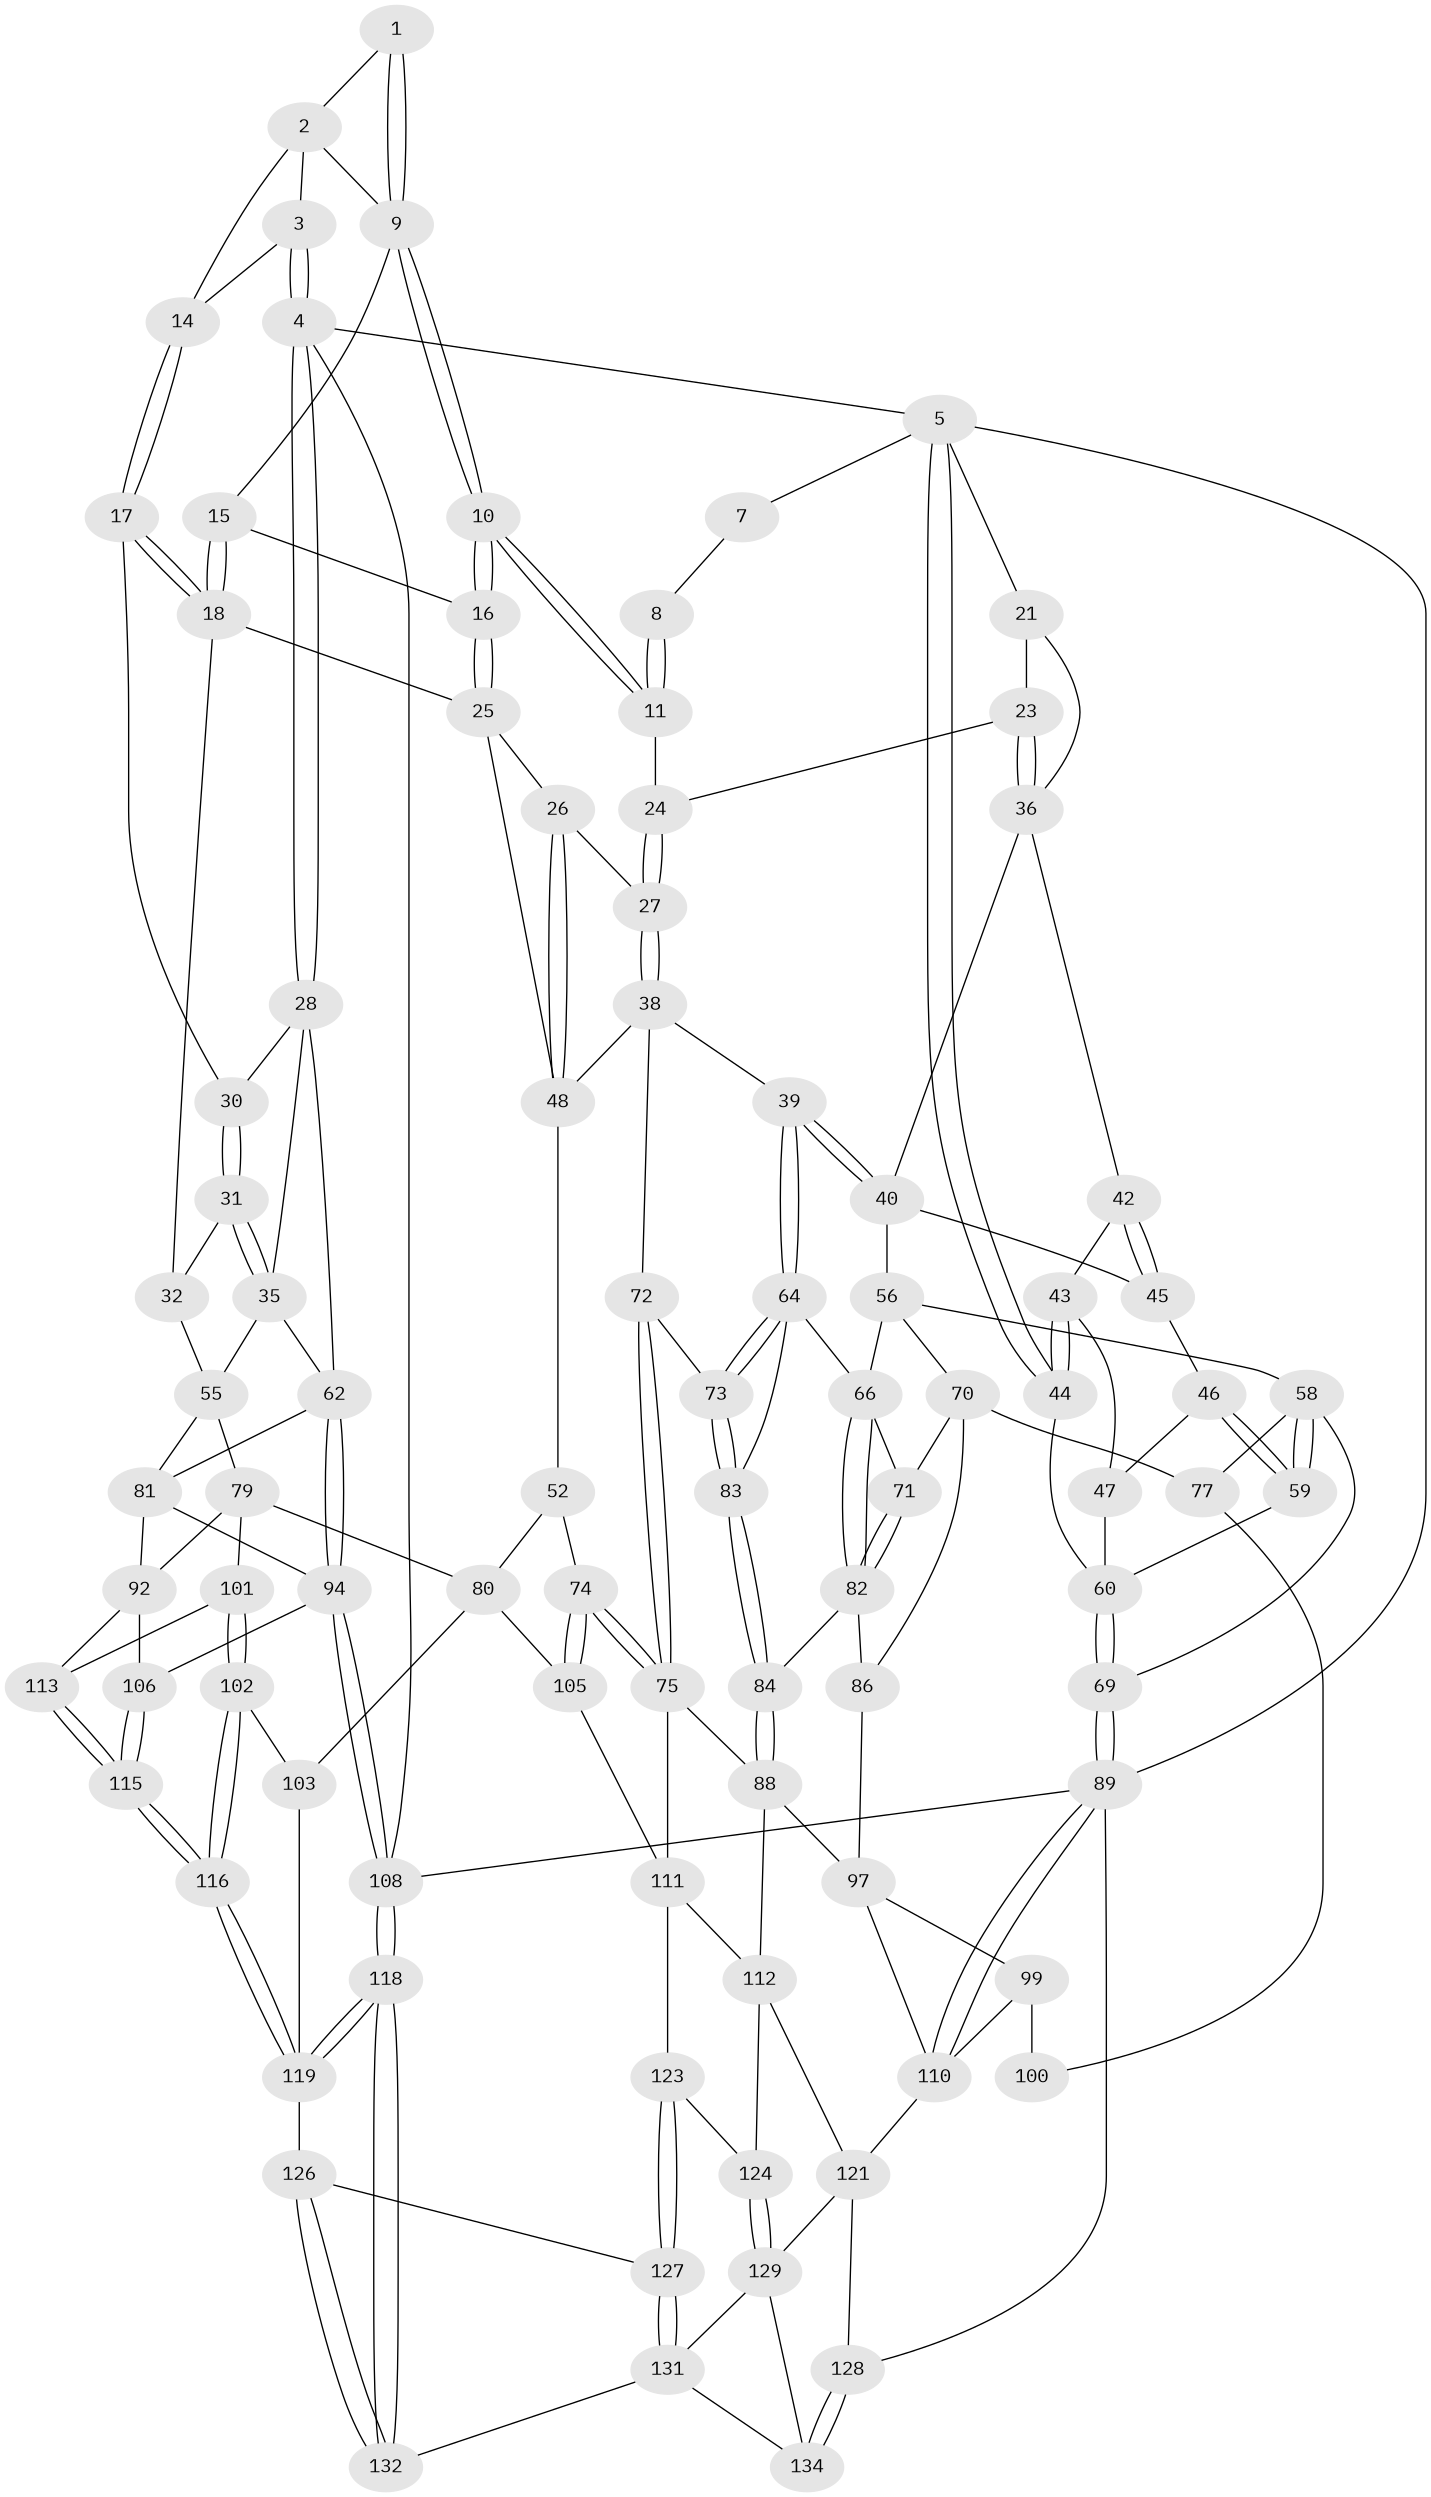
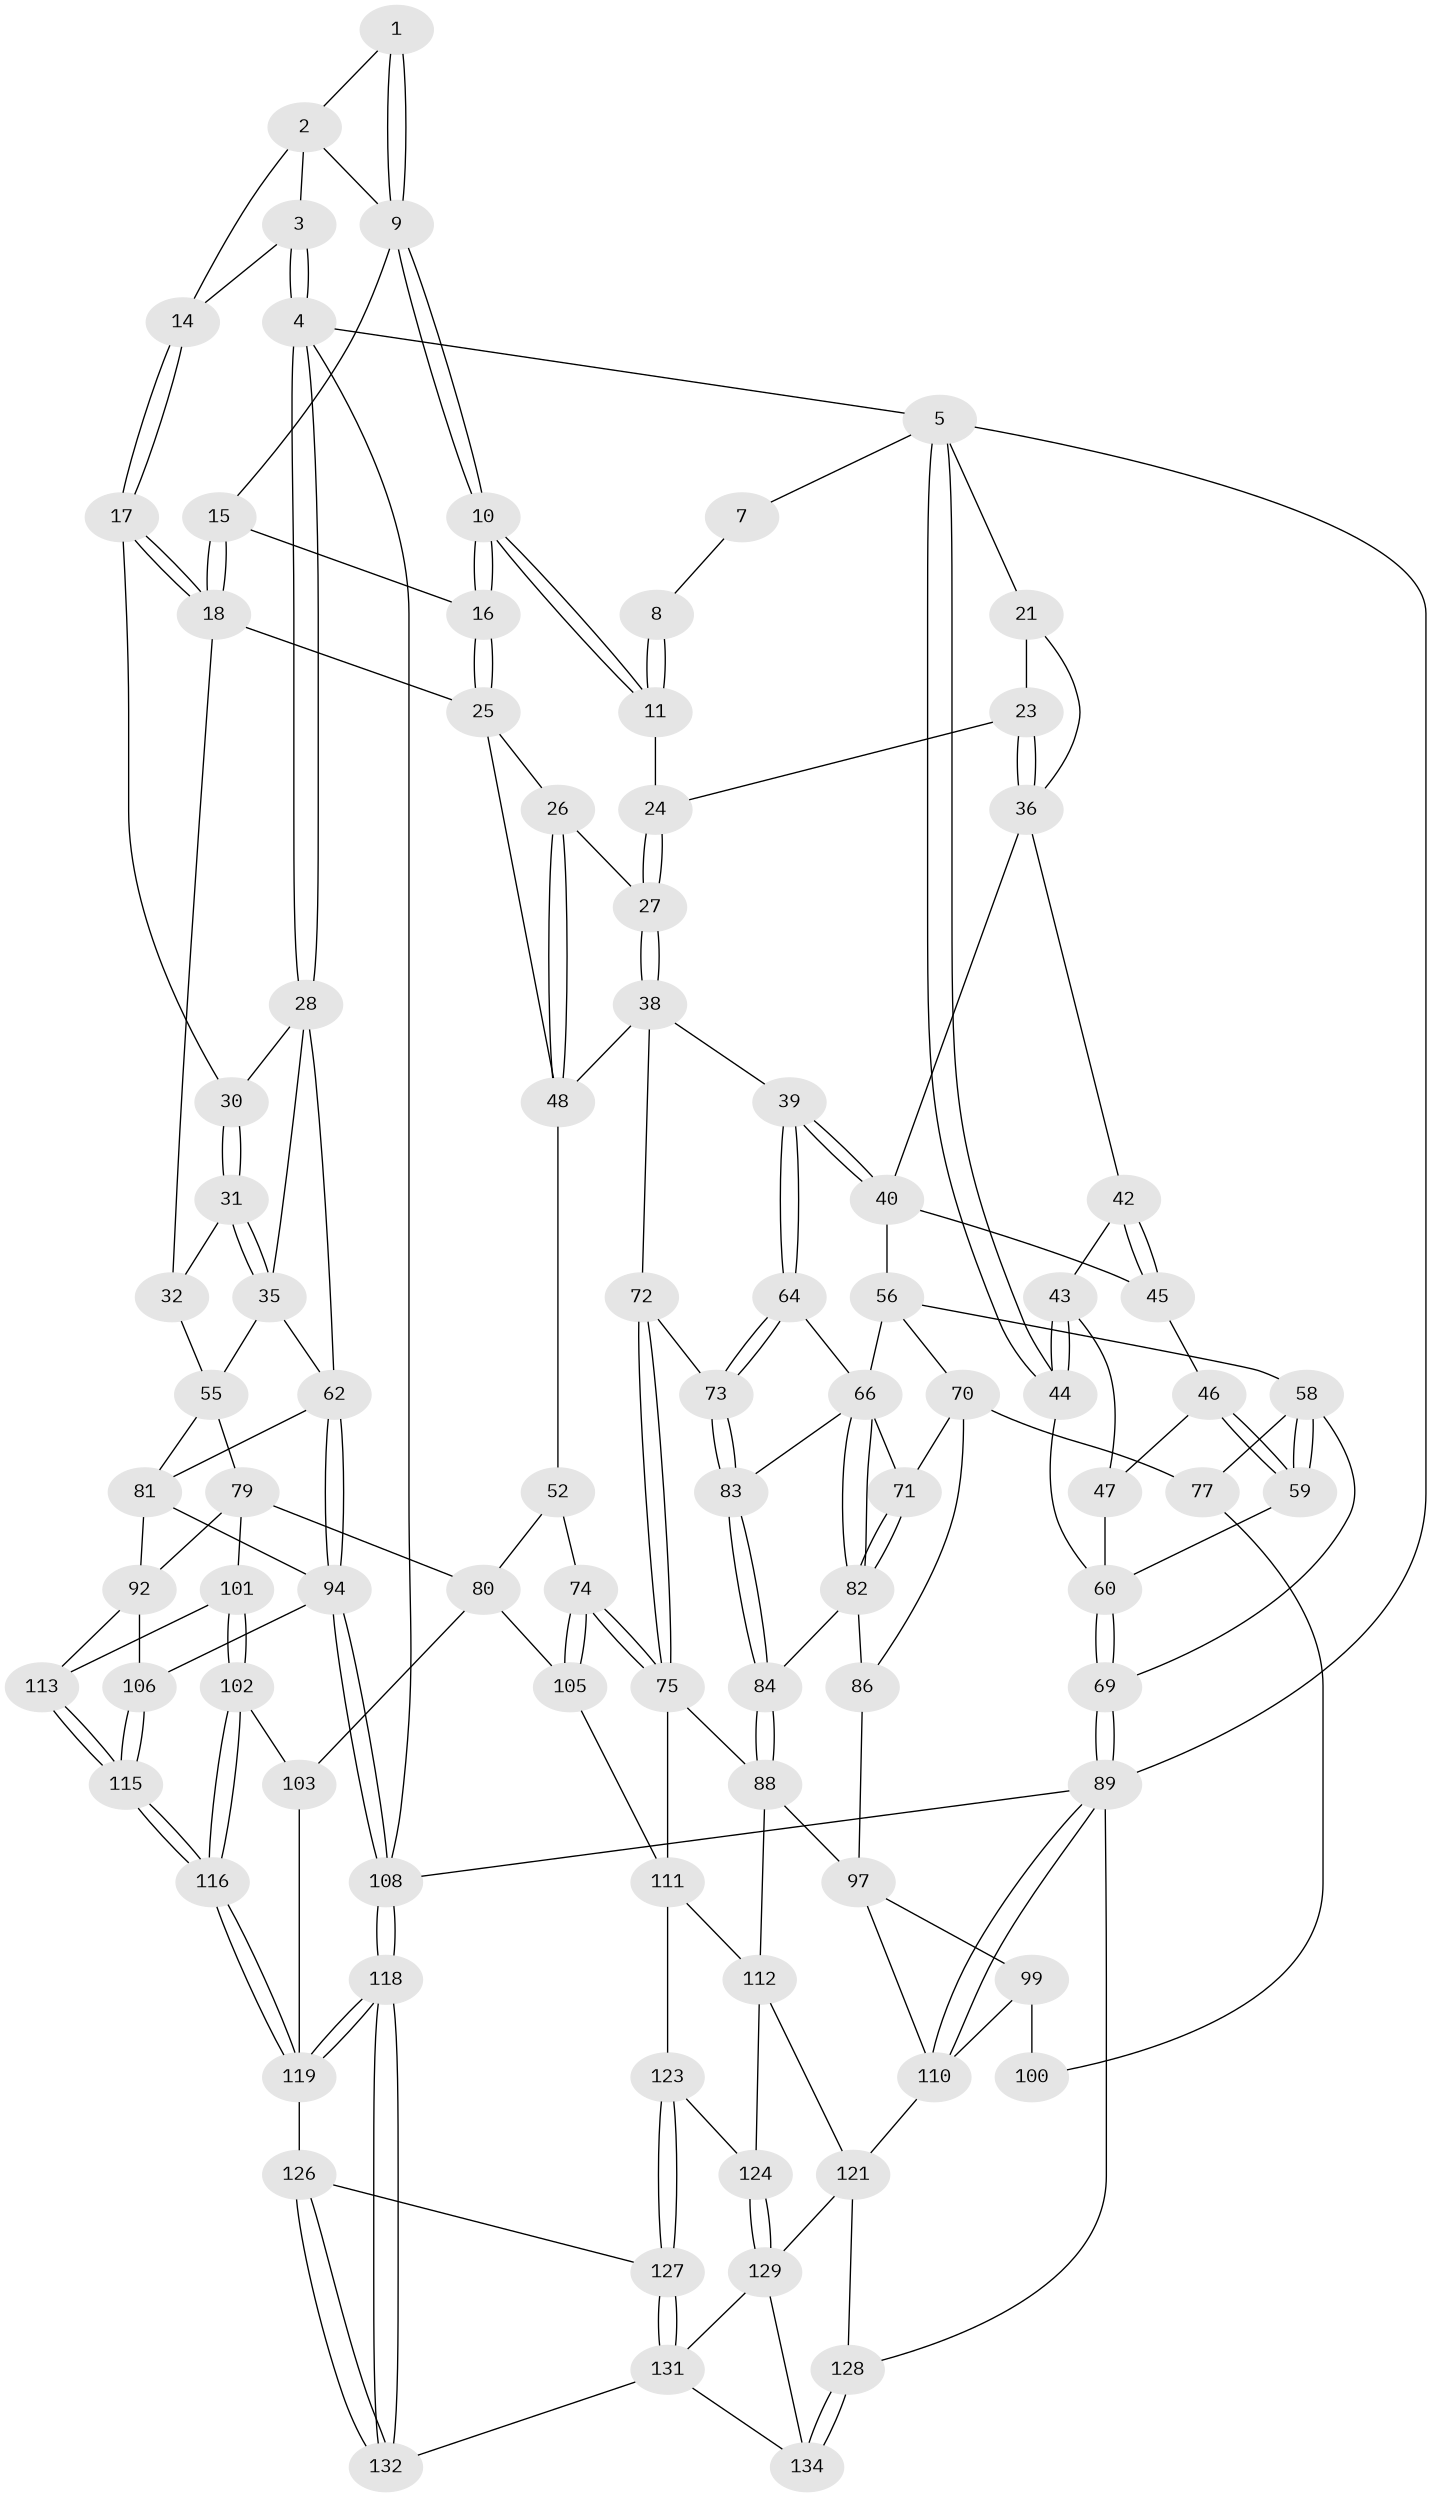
(772, 1397) -> (798, 1444)
